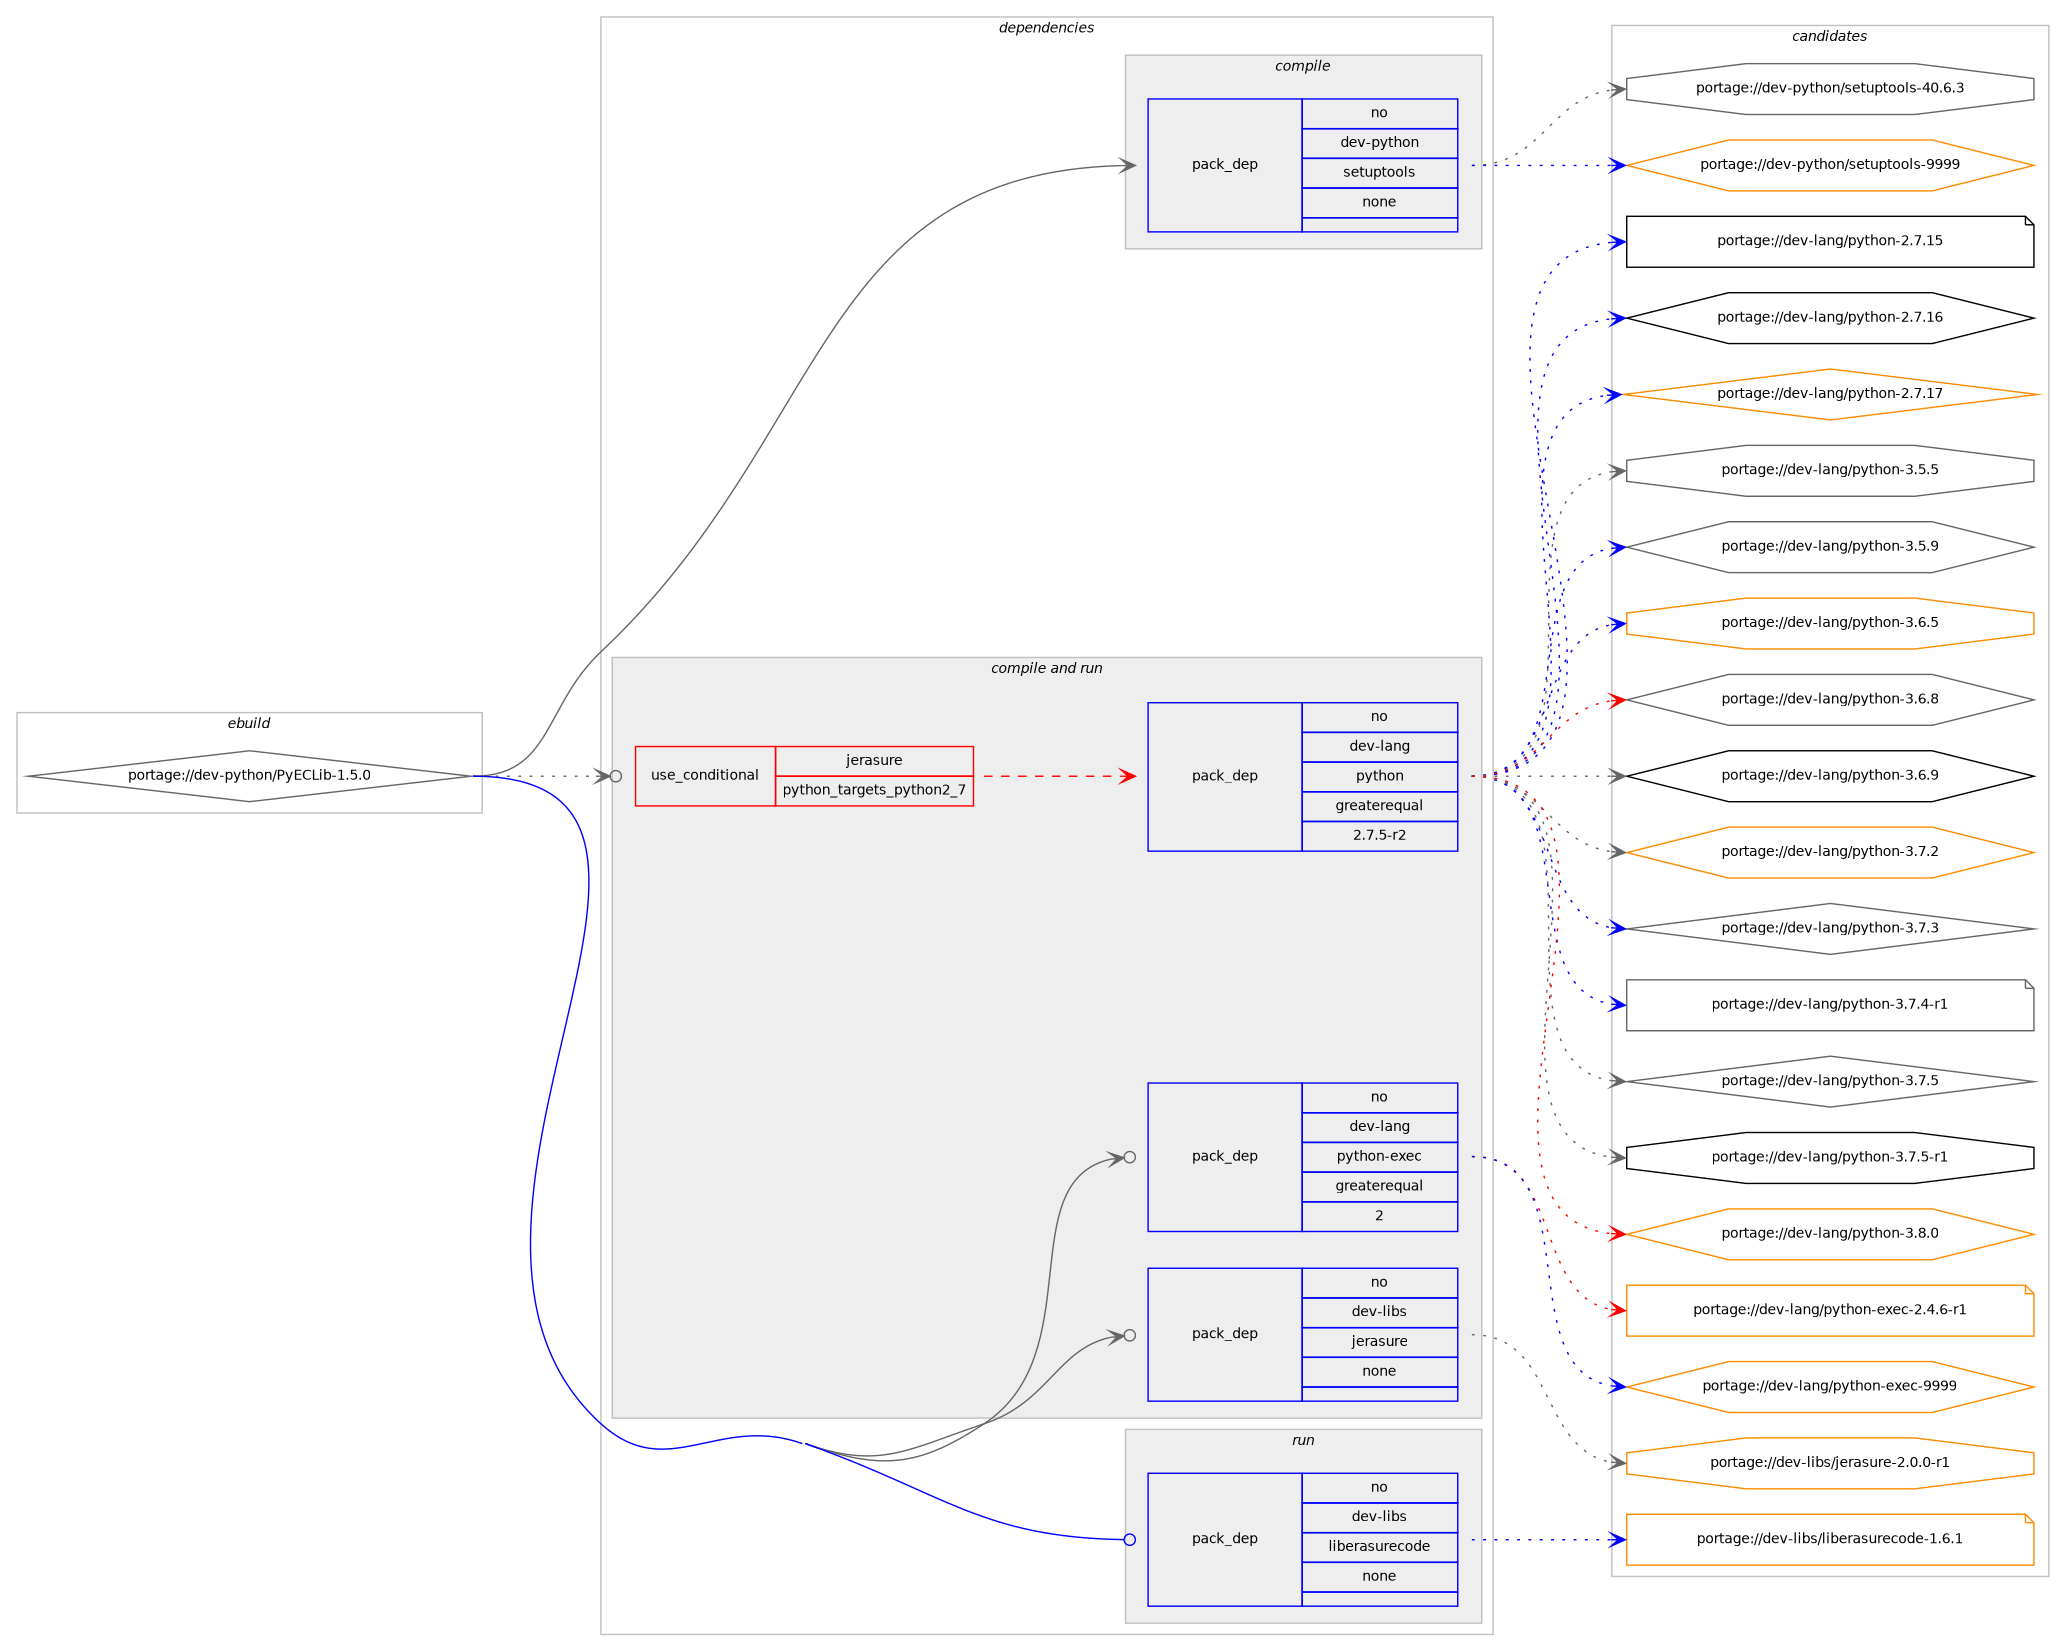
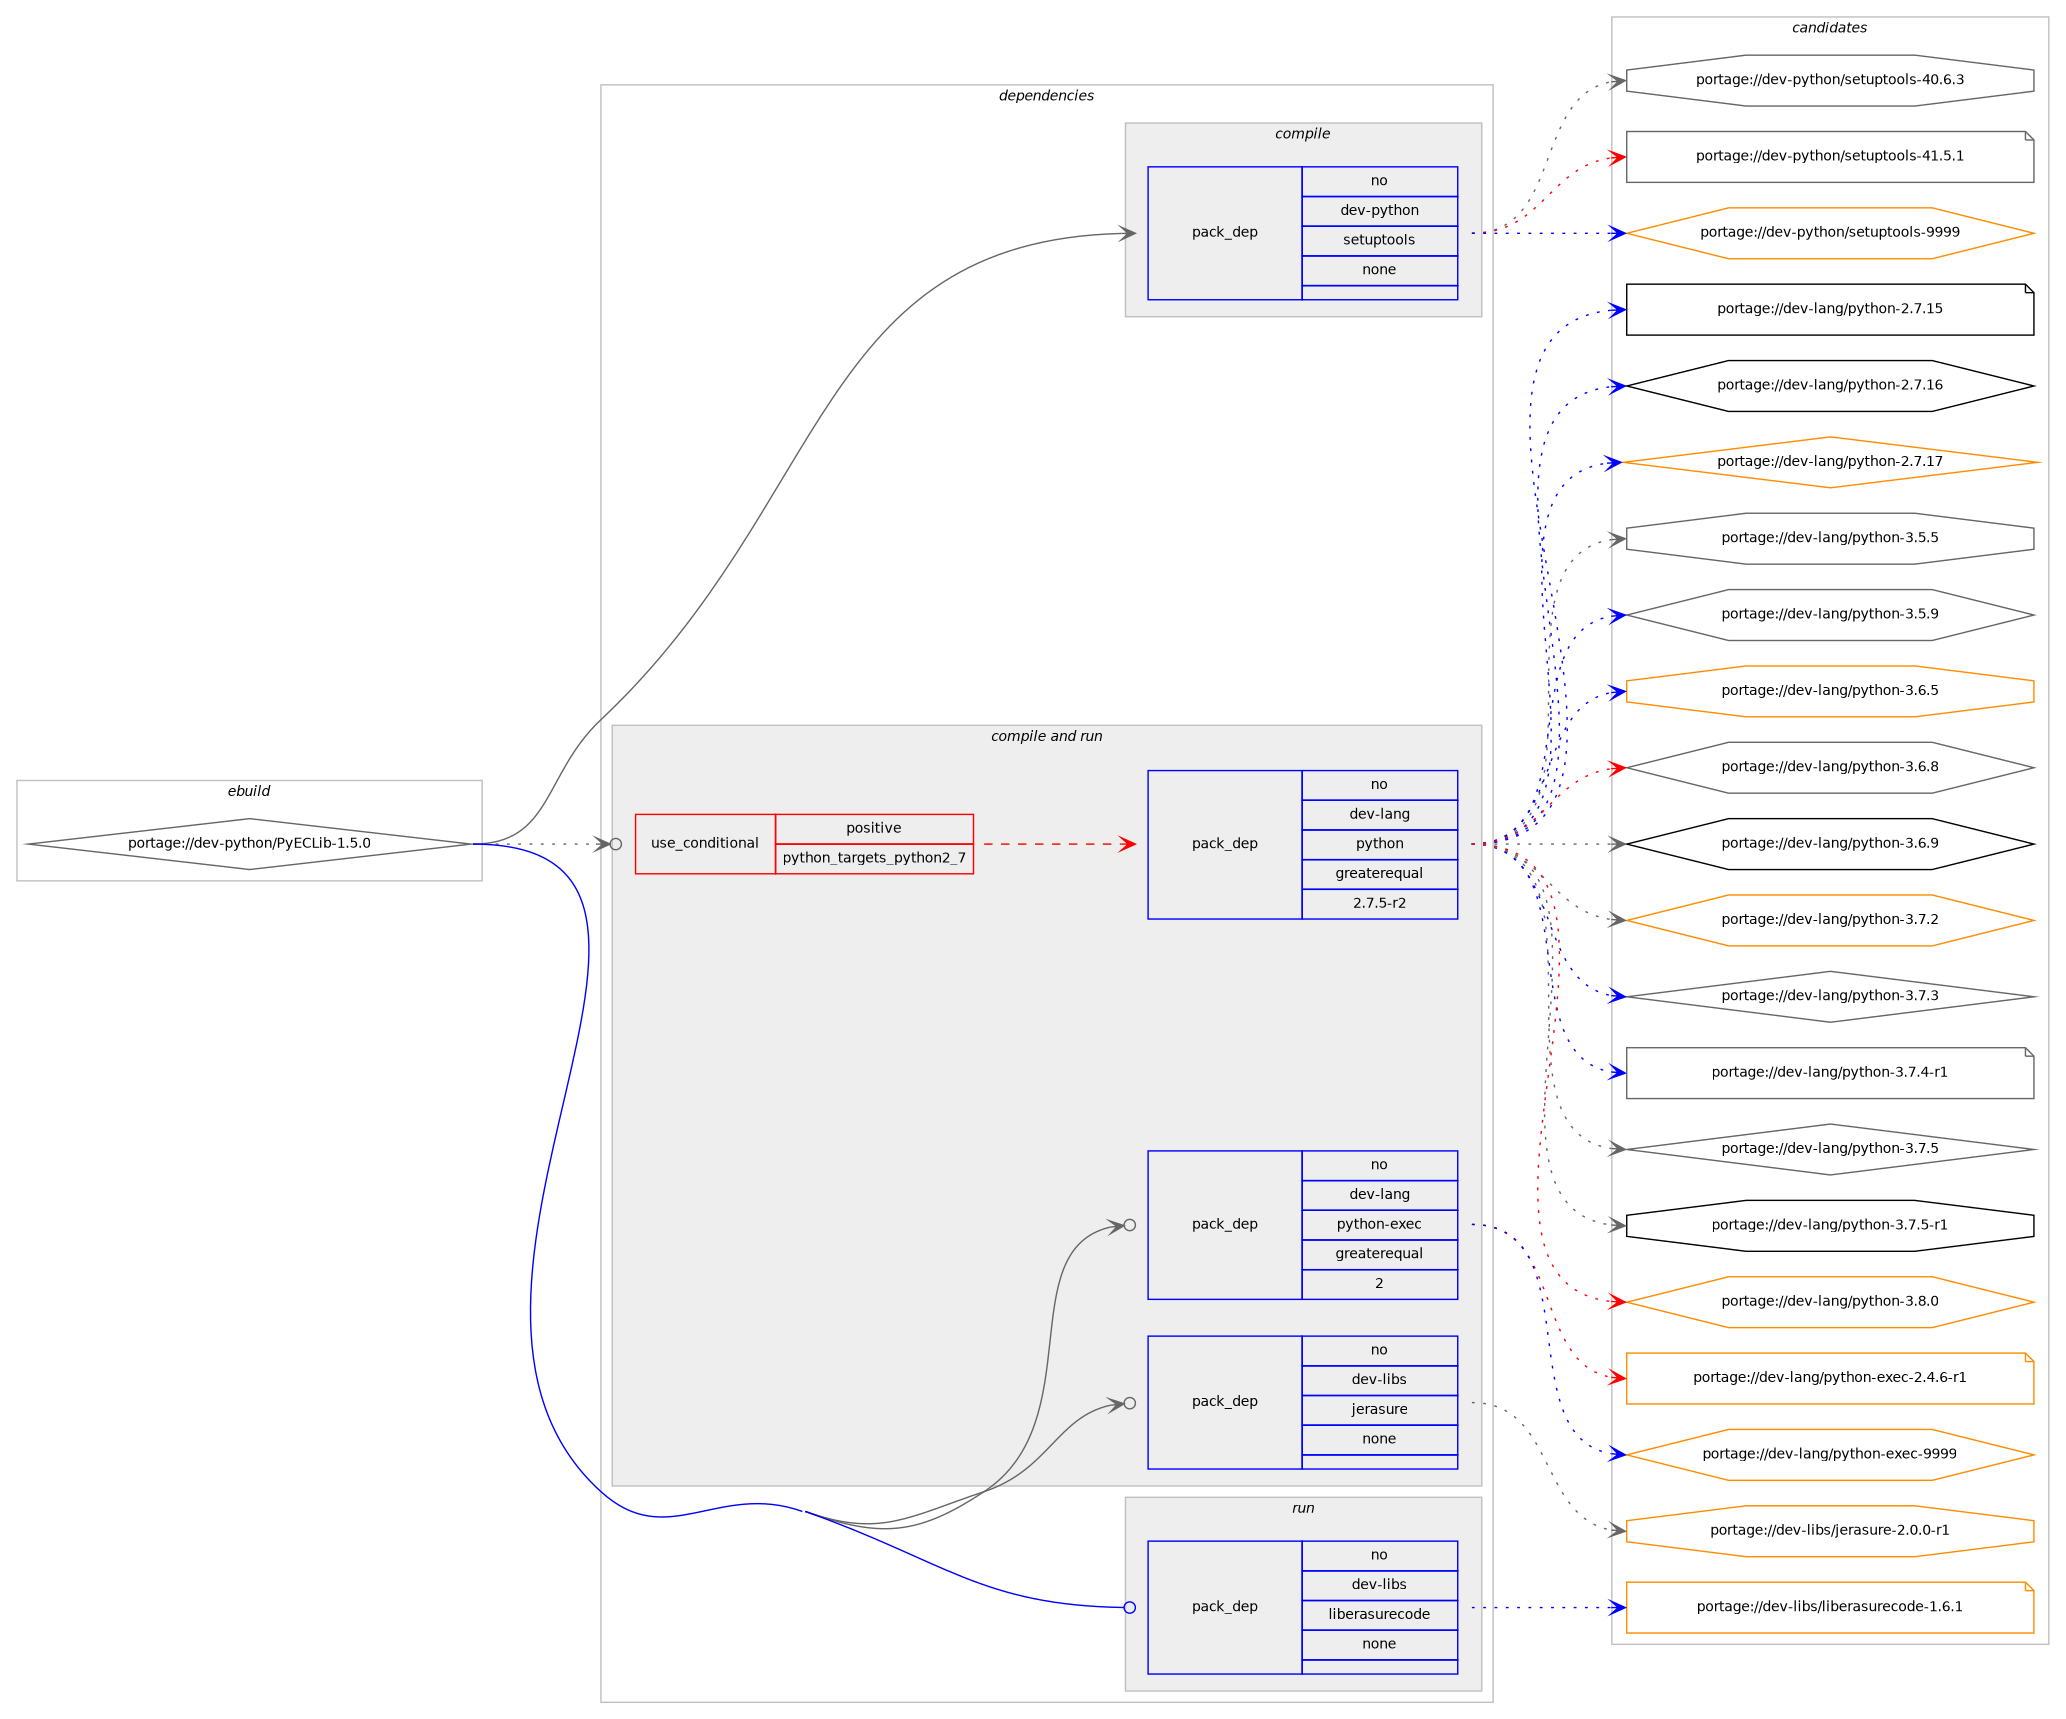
none -> (1830, 157)
(875, 761) -> (875, 829)
